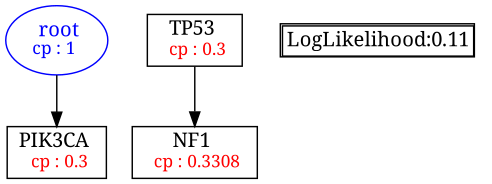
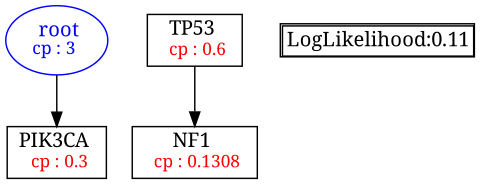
(57, 49) -> (57, 49)
(198, 50) -> (198, 50)
(198, 162) -> (198, 162)
